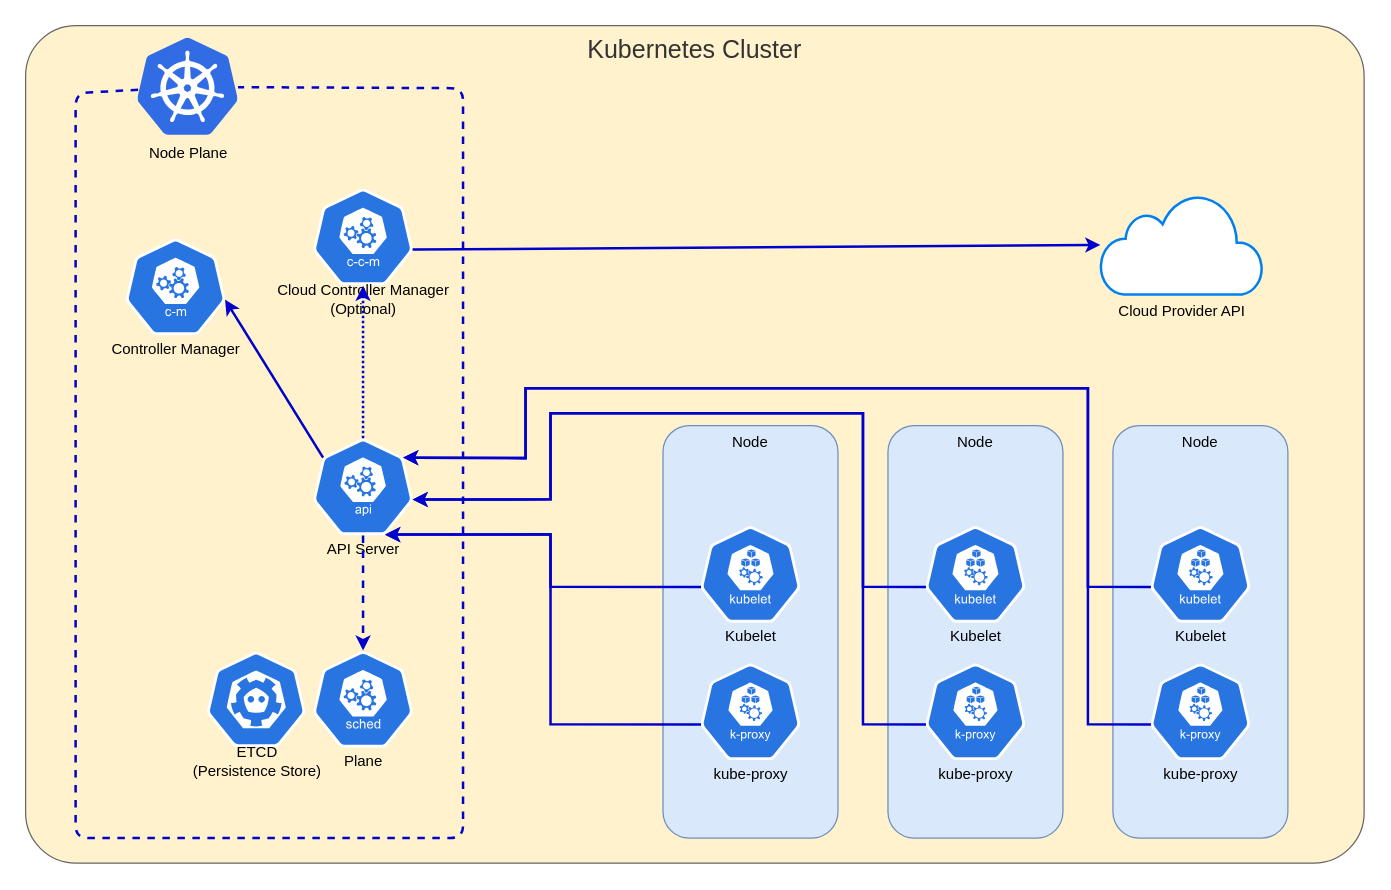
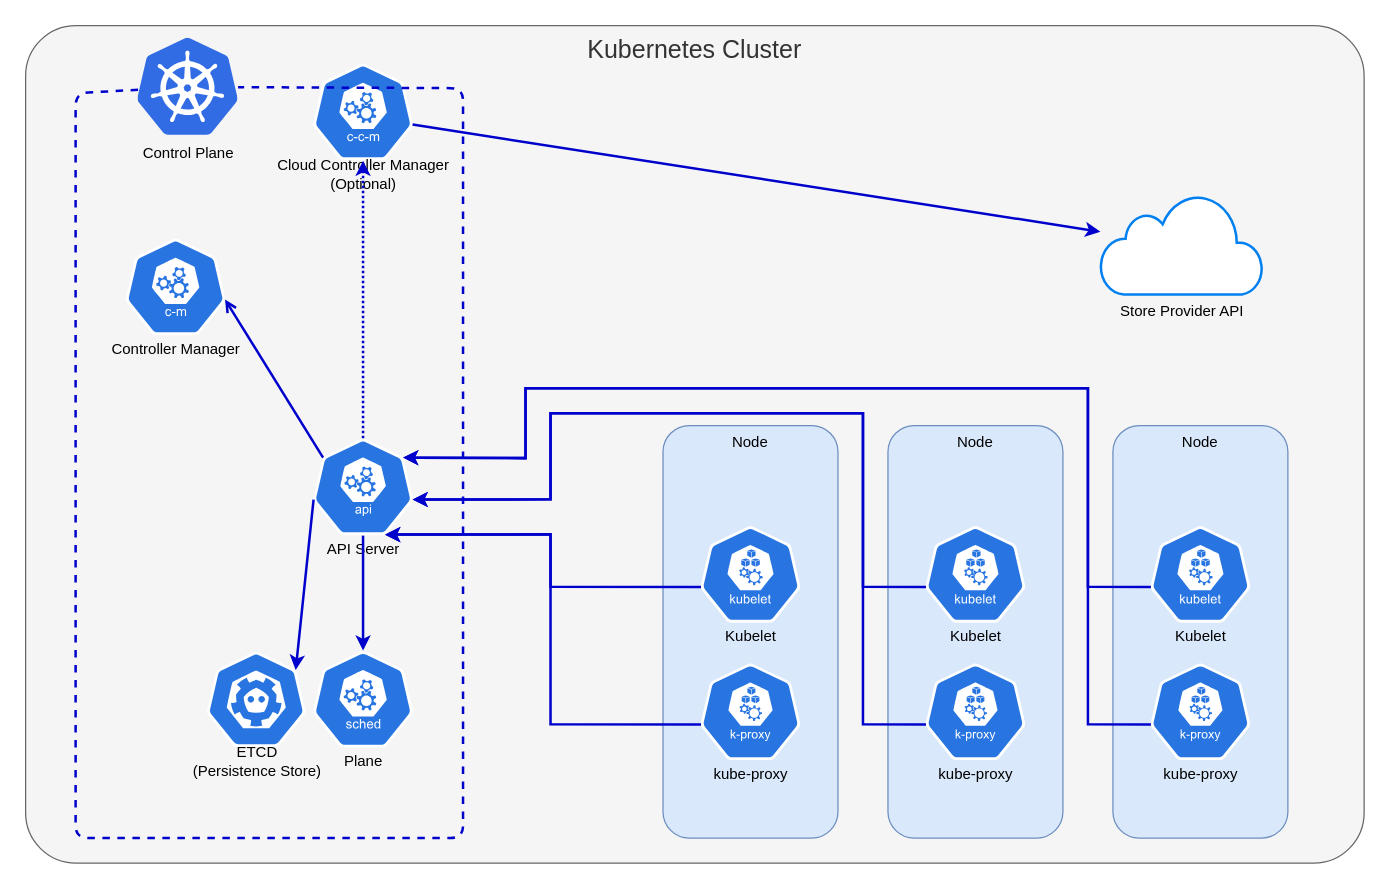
(695, 49) -> (695, 49)
(189, 153) -> (189, 153)
(363, 237) -> (363, 112)
(231, 309) -> (230, 308)
(1183, 312) -> (1183, 312)
none -> (305, 579)
(363, 590) -> (363, 590)
